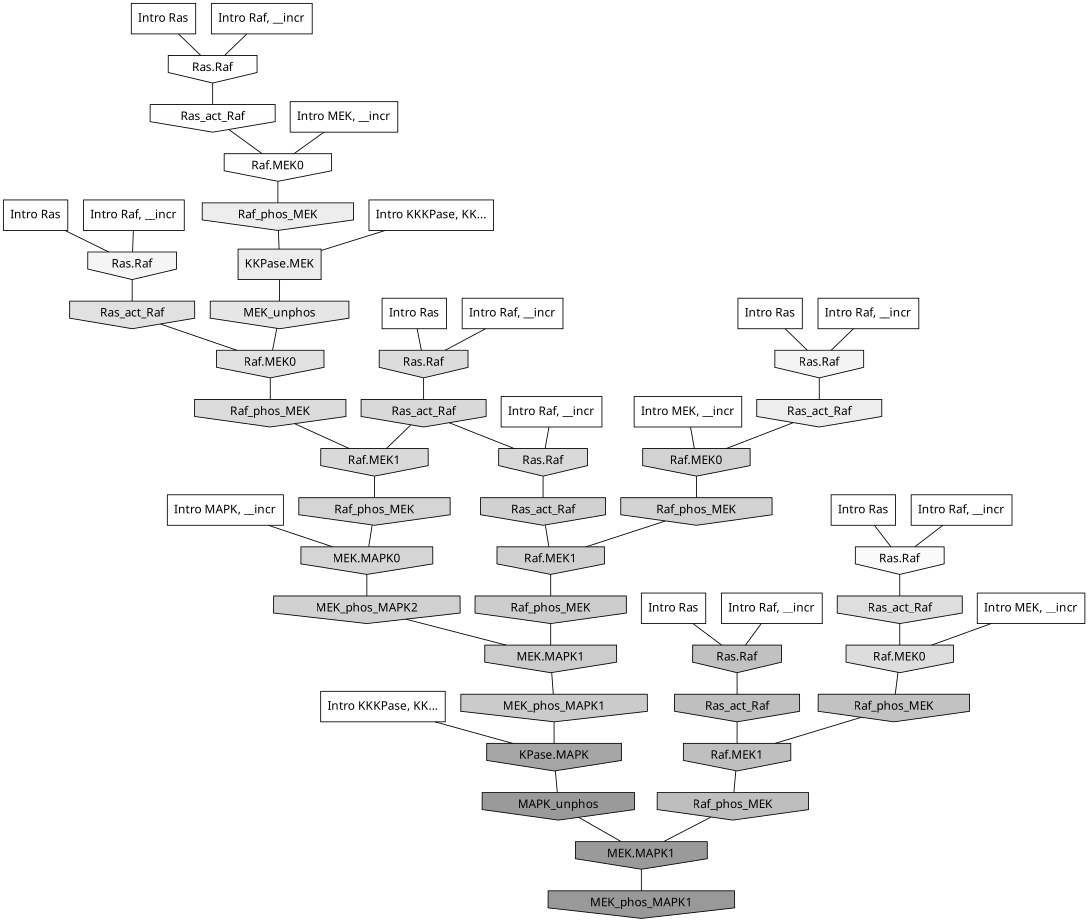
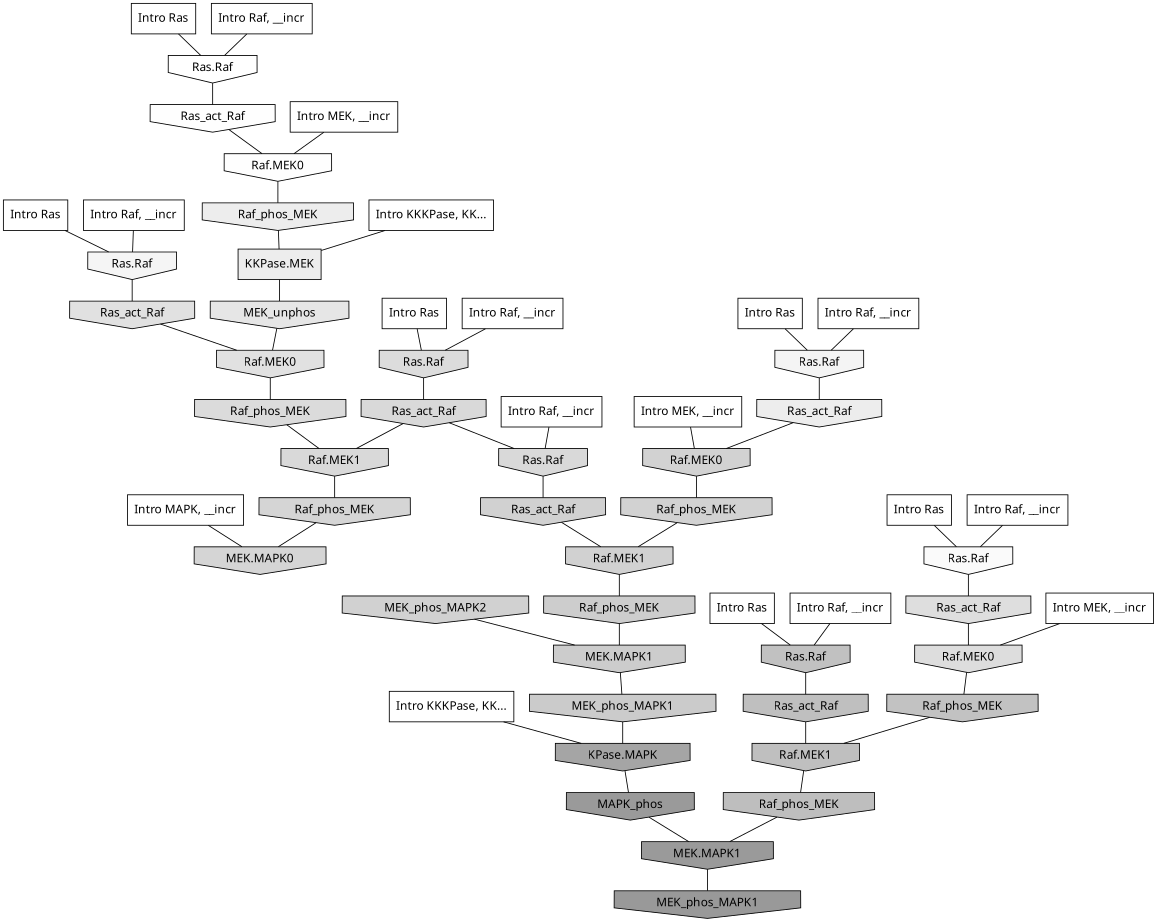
(367, 585) -> none
(558, 805) -> (630, 805)
